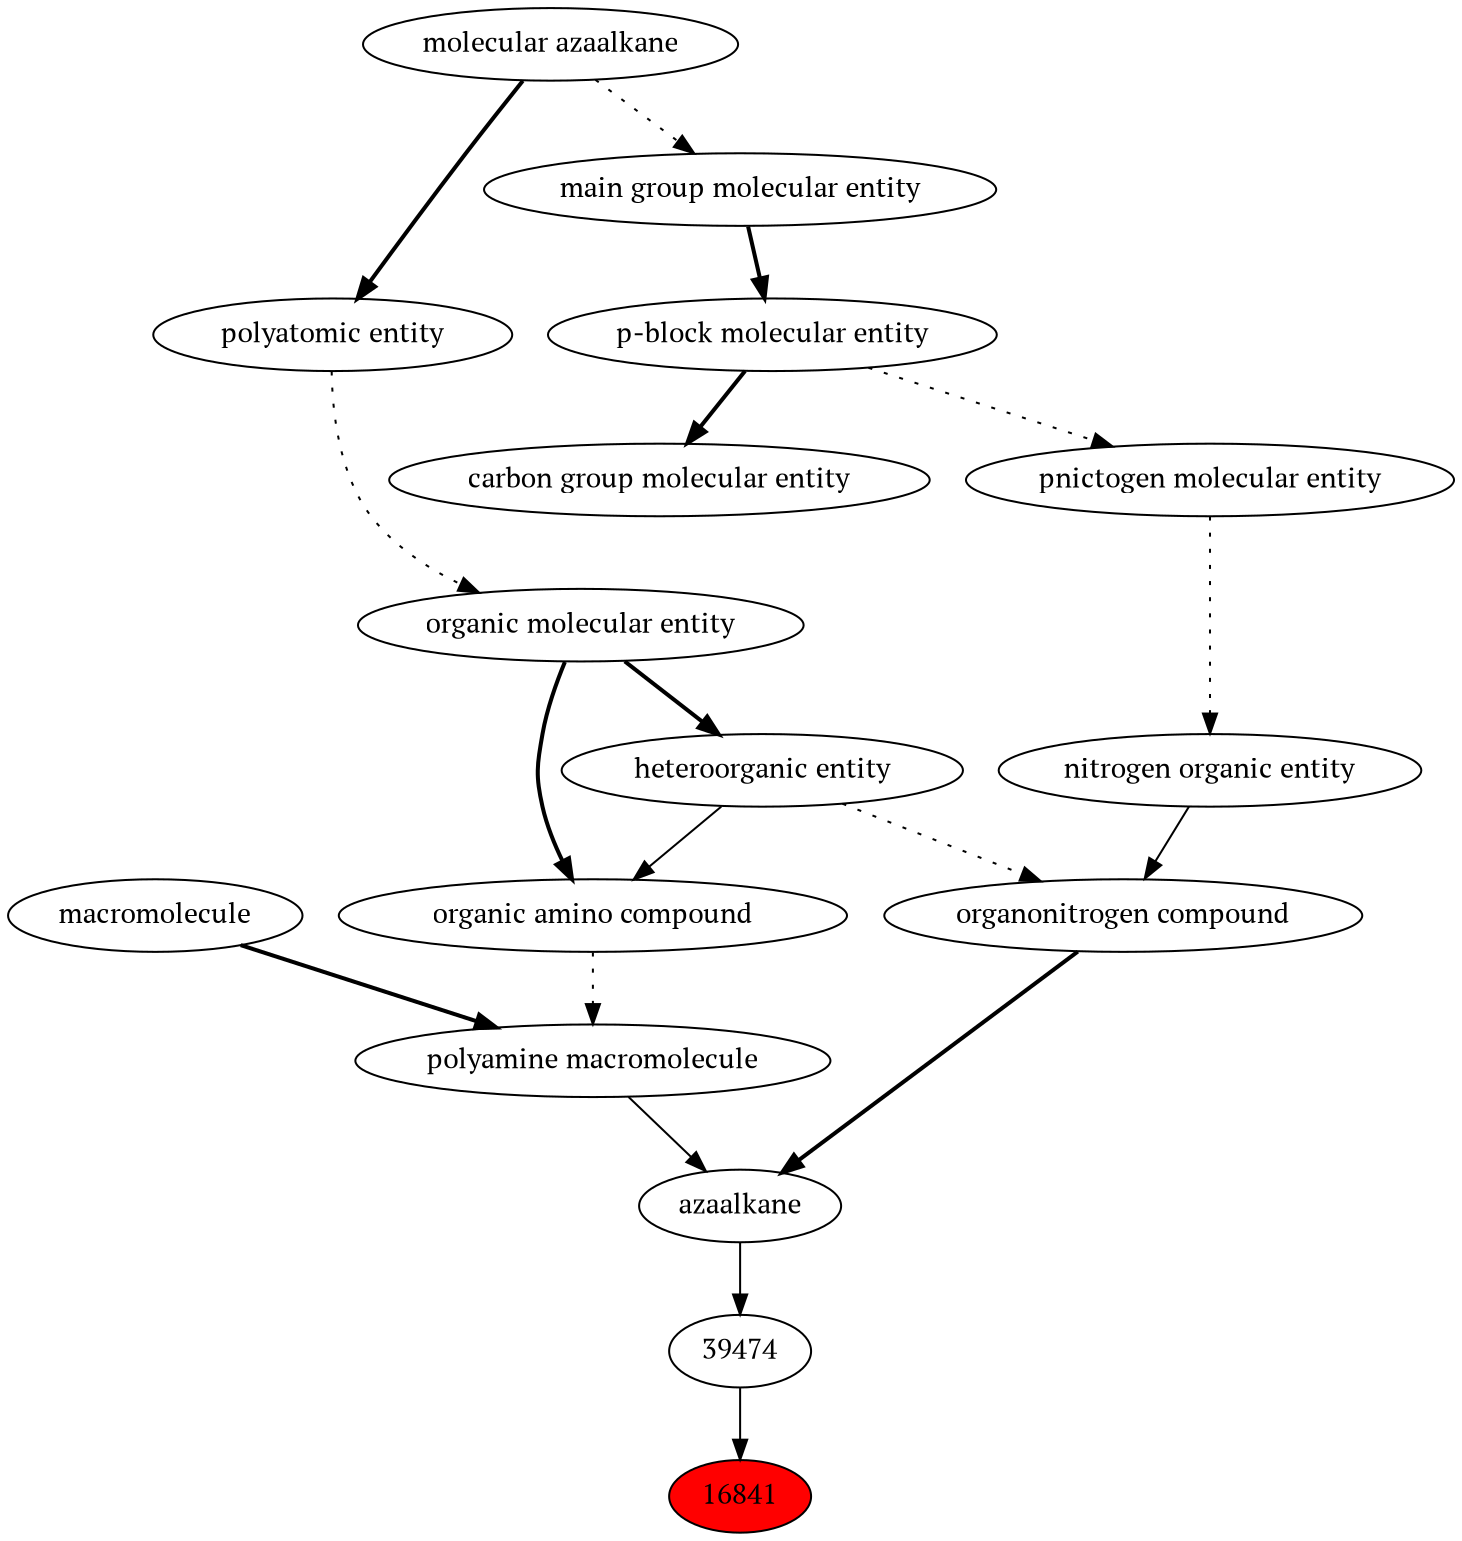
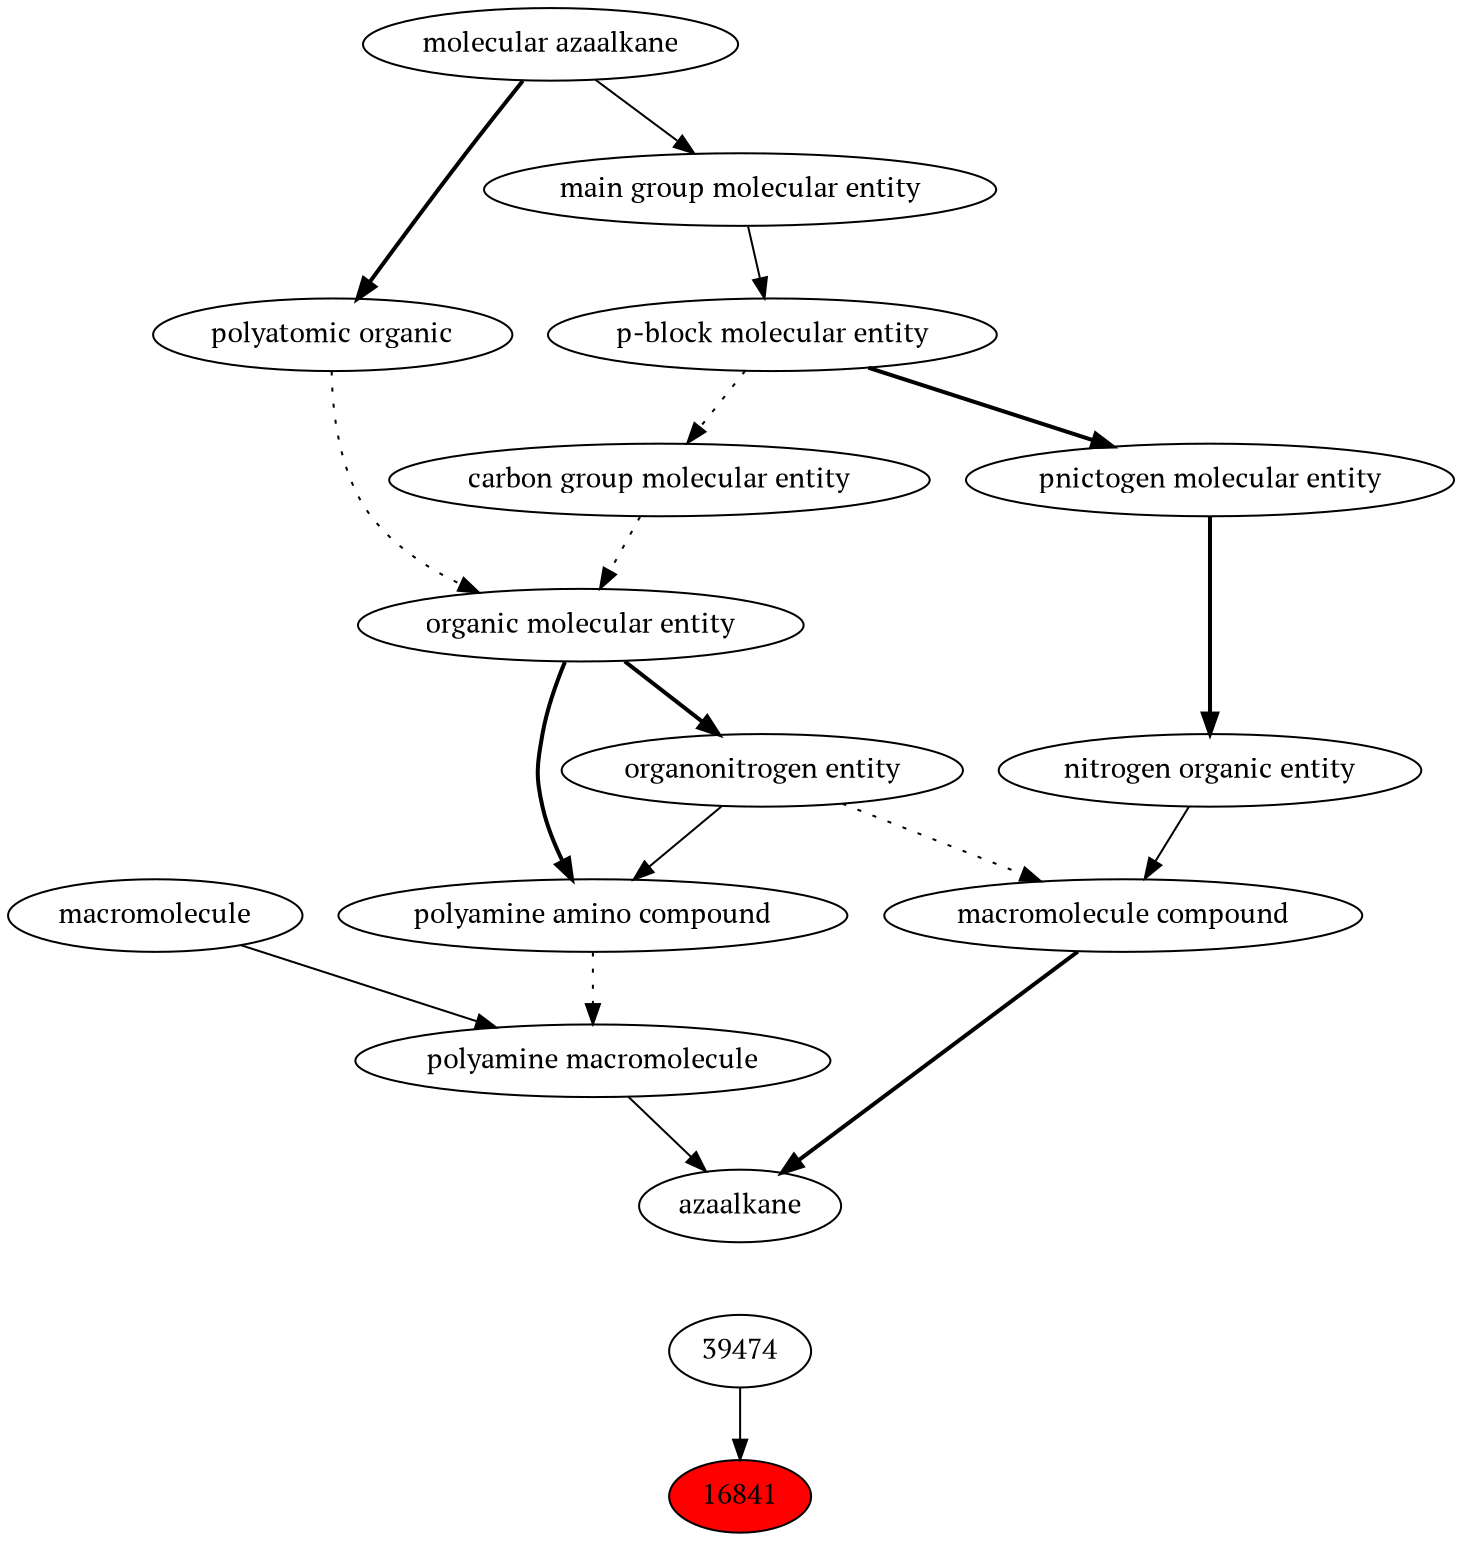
(636, 110) -> (636, 110)
(754, 252) -> (754, 252)
(333, 335) -> (333, 335)
(722, 399) -> (722, 399)
(981, 404) -> (981, 404)
none -> (625, 544)
(1210, 615) -> (1210, 615)
(762, 770) -> (762, 770)
(593, 916) -> (593, 916)
(1123, 916) -> (1123, 916)
(359, 983) -> (359, 983)
(740, 1269) -> none
